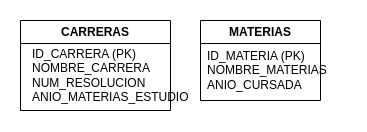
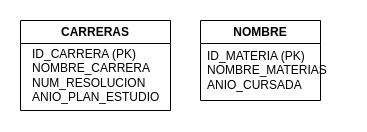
(261, 33) -> (261, 33)
(103, 76) -> (90, 76)
